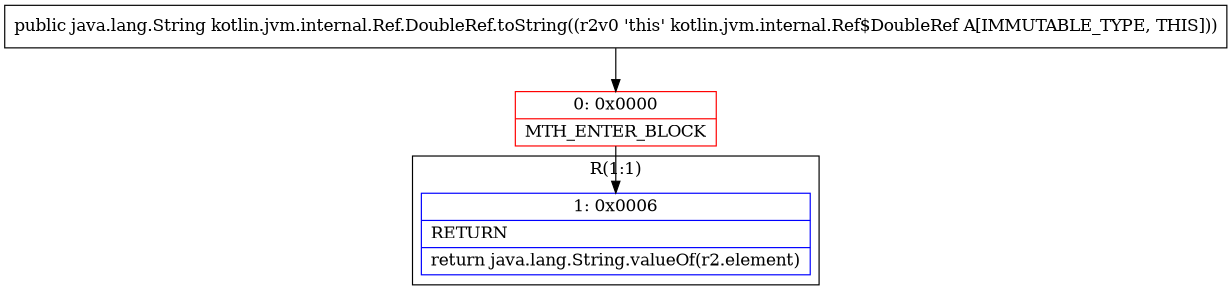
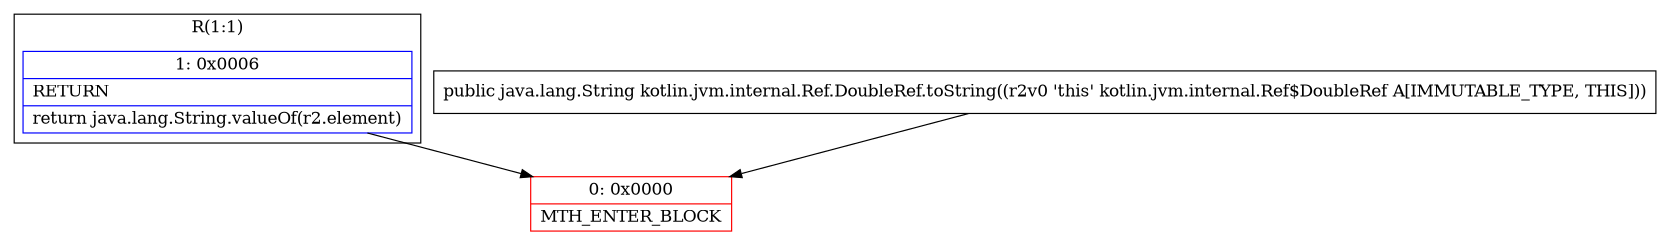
(616, 164) -> (444, 153)
